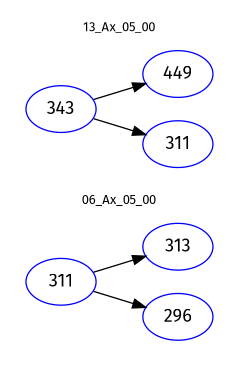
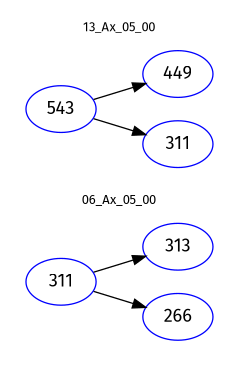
(61, 109) -> (61, 109)
(178, 317) -> (178, 317)
